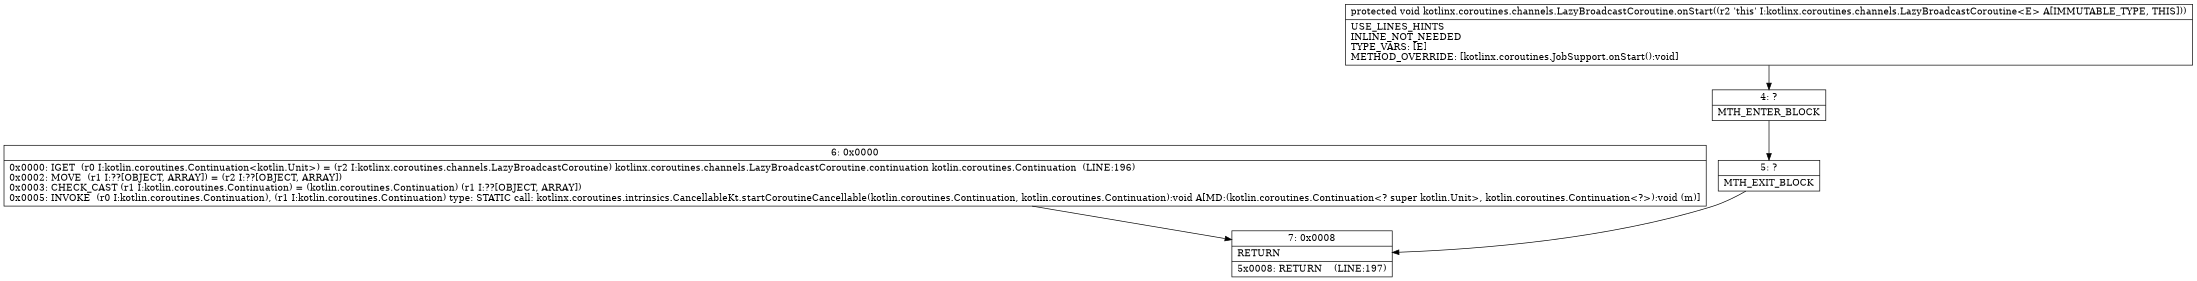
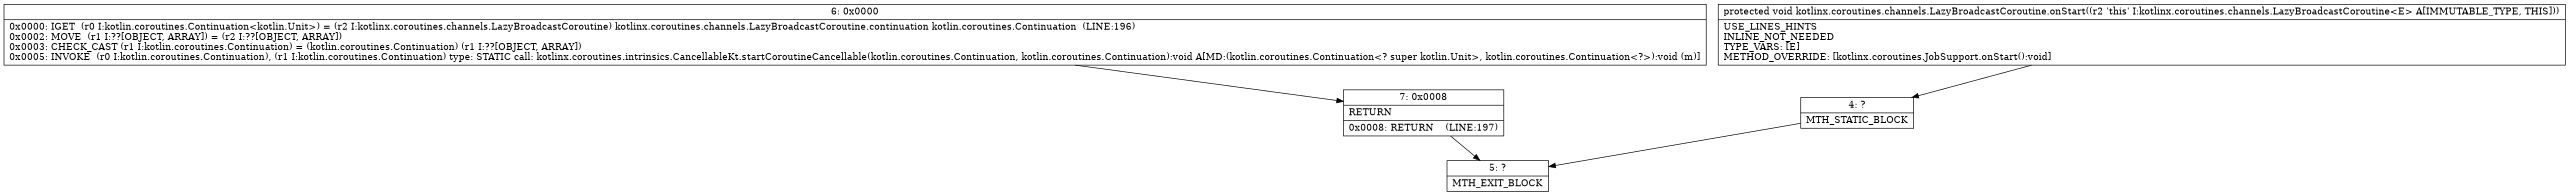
(1769, 113) -> (1857, 120)
(1575, 236) -> (1463, 146)
(1312, 269) -> (1424, 128)
